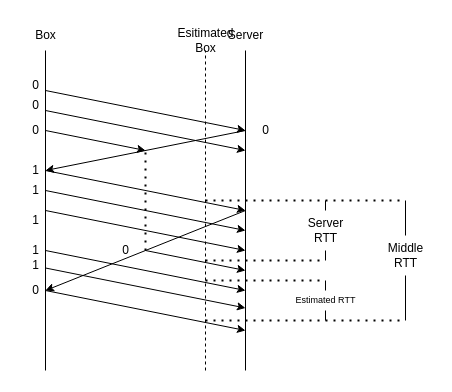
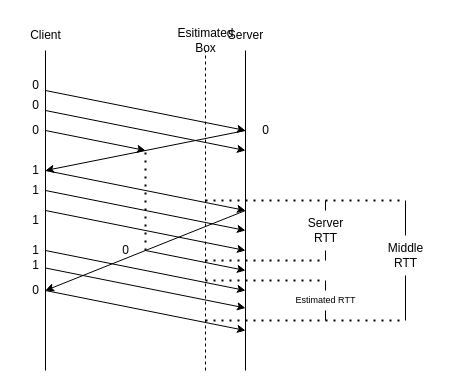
(46, 36) -> (46, 36)
